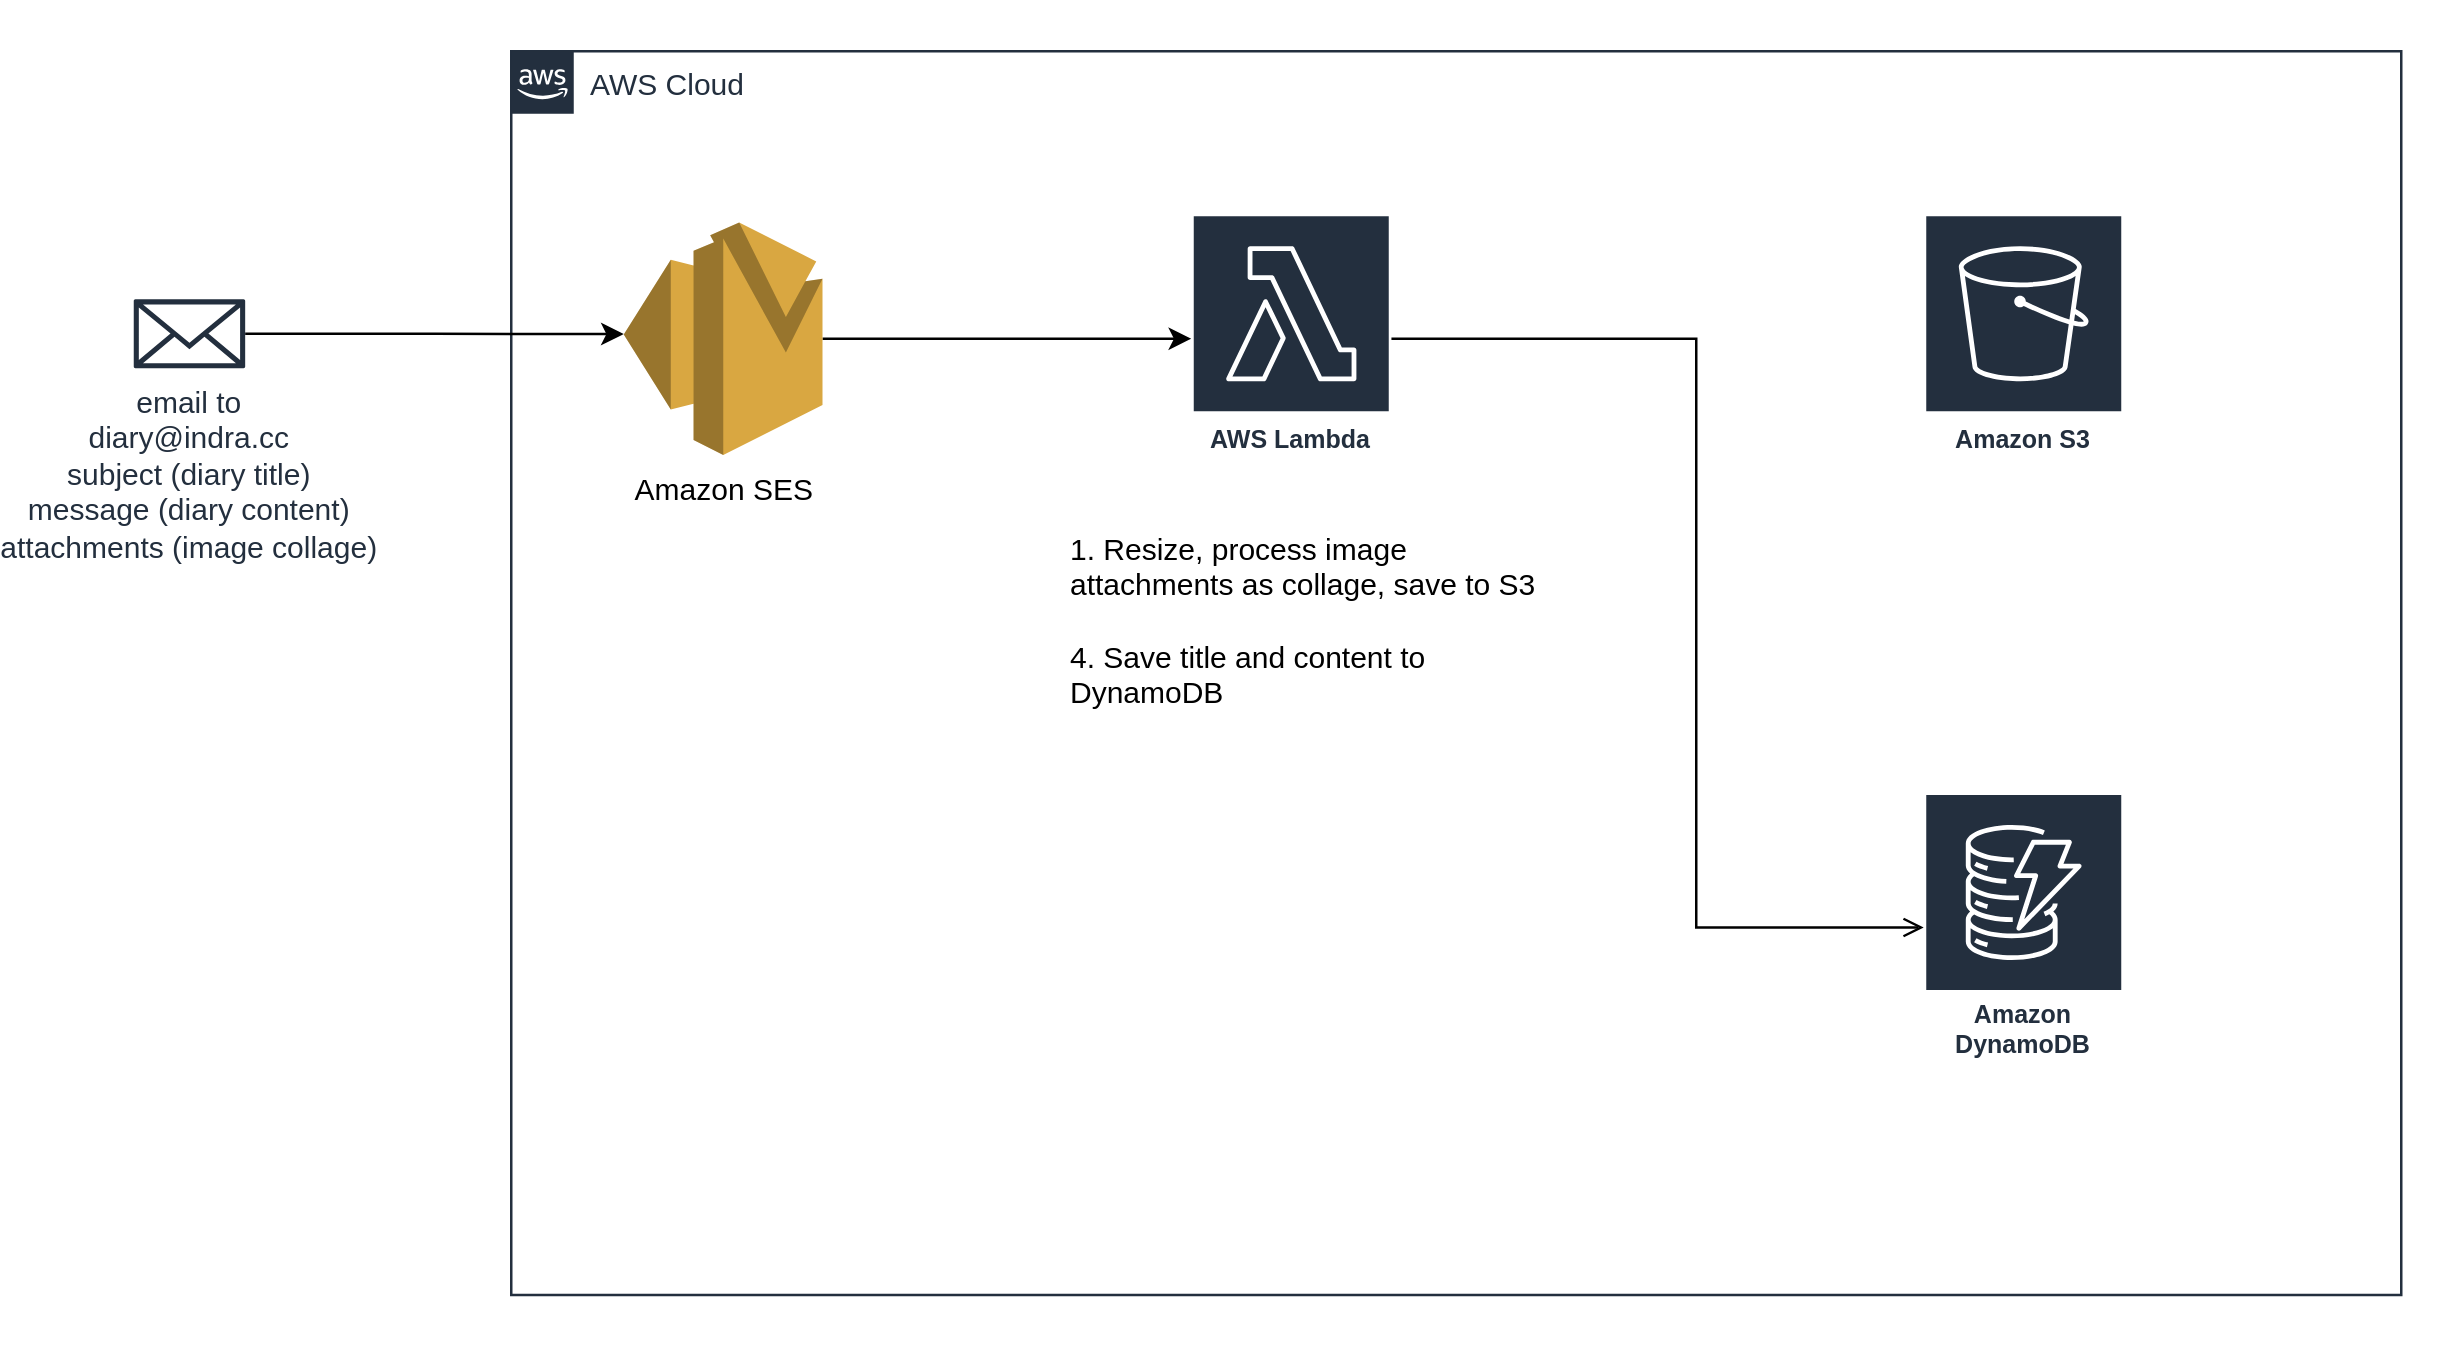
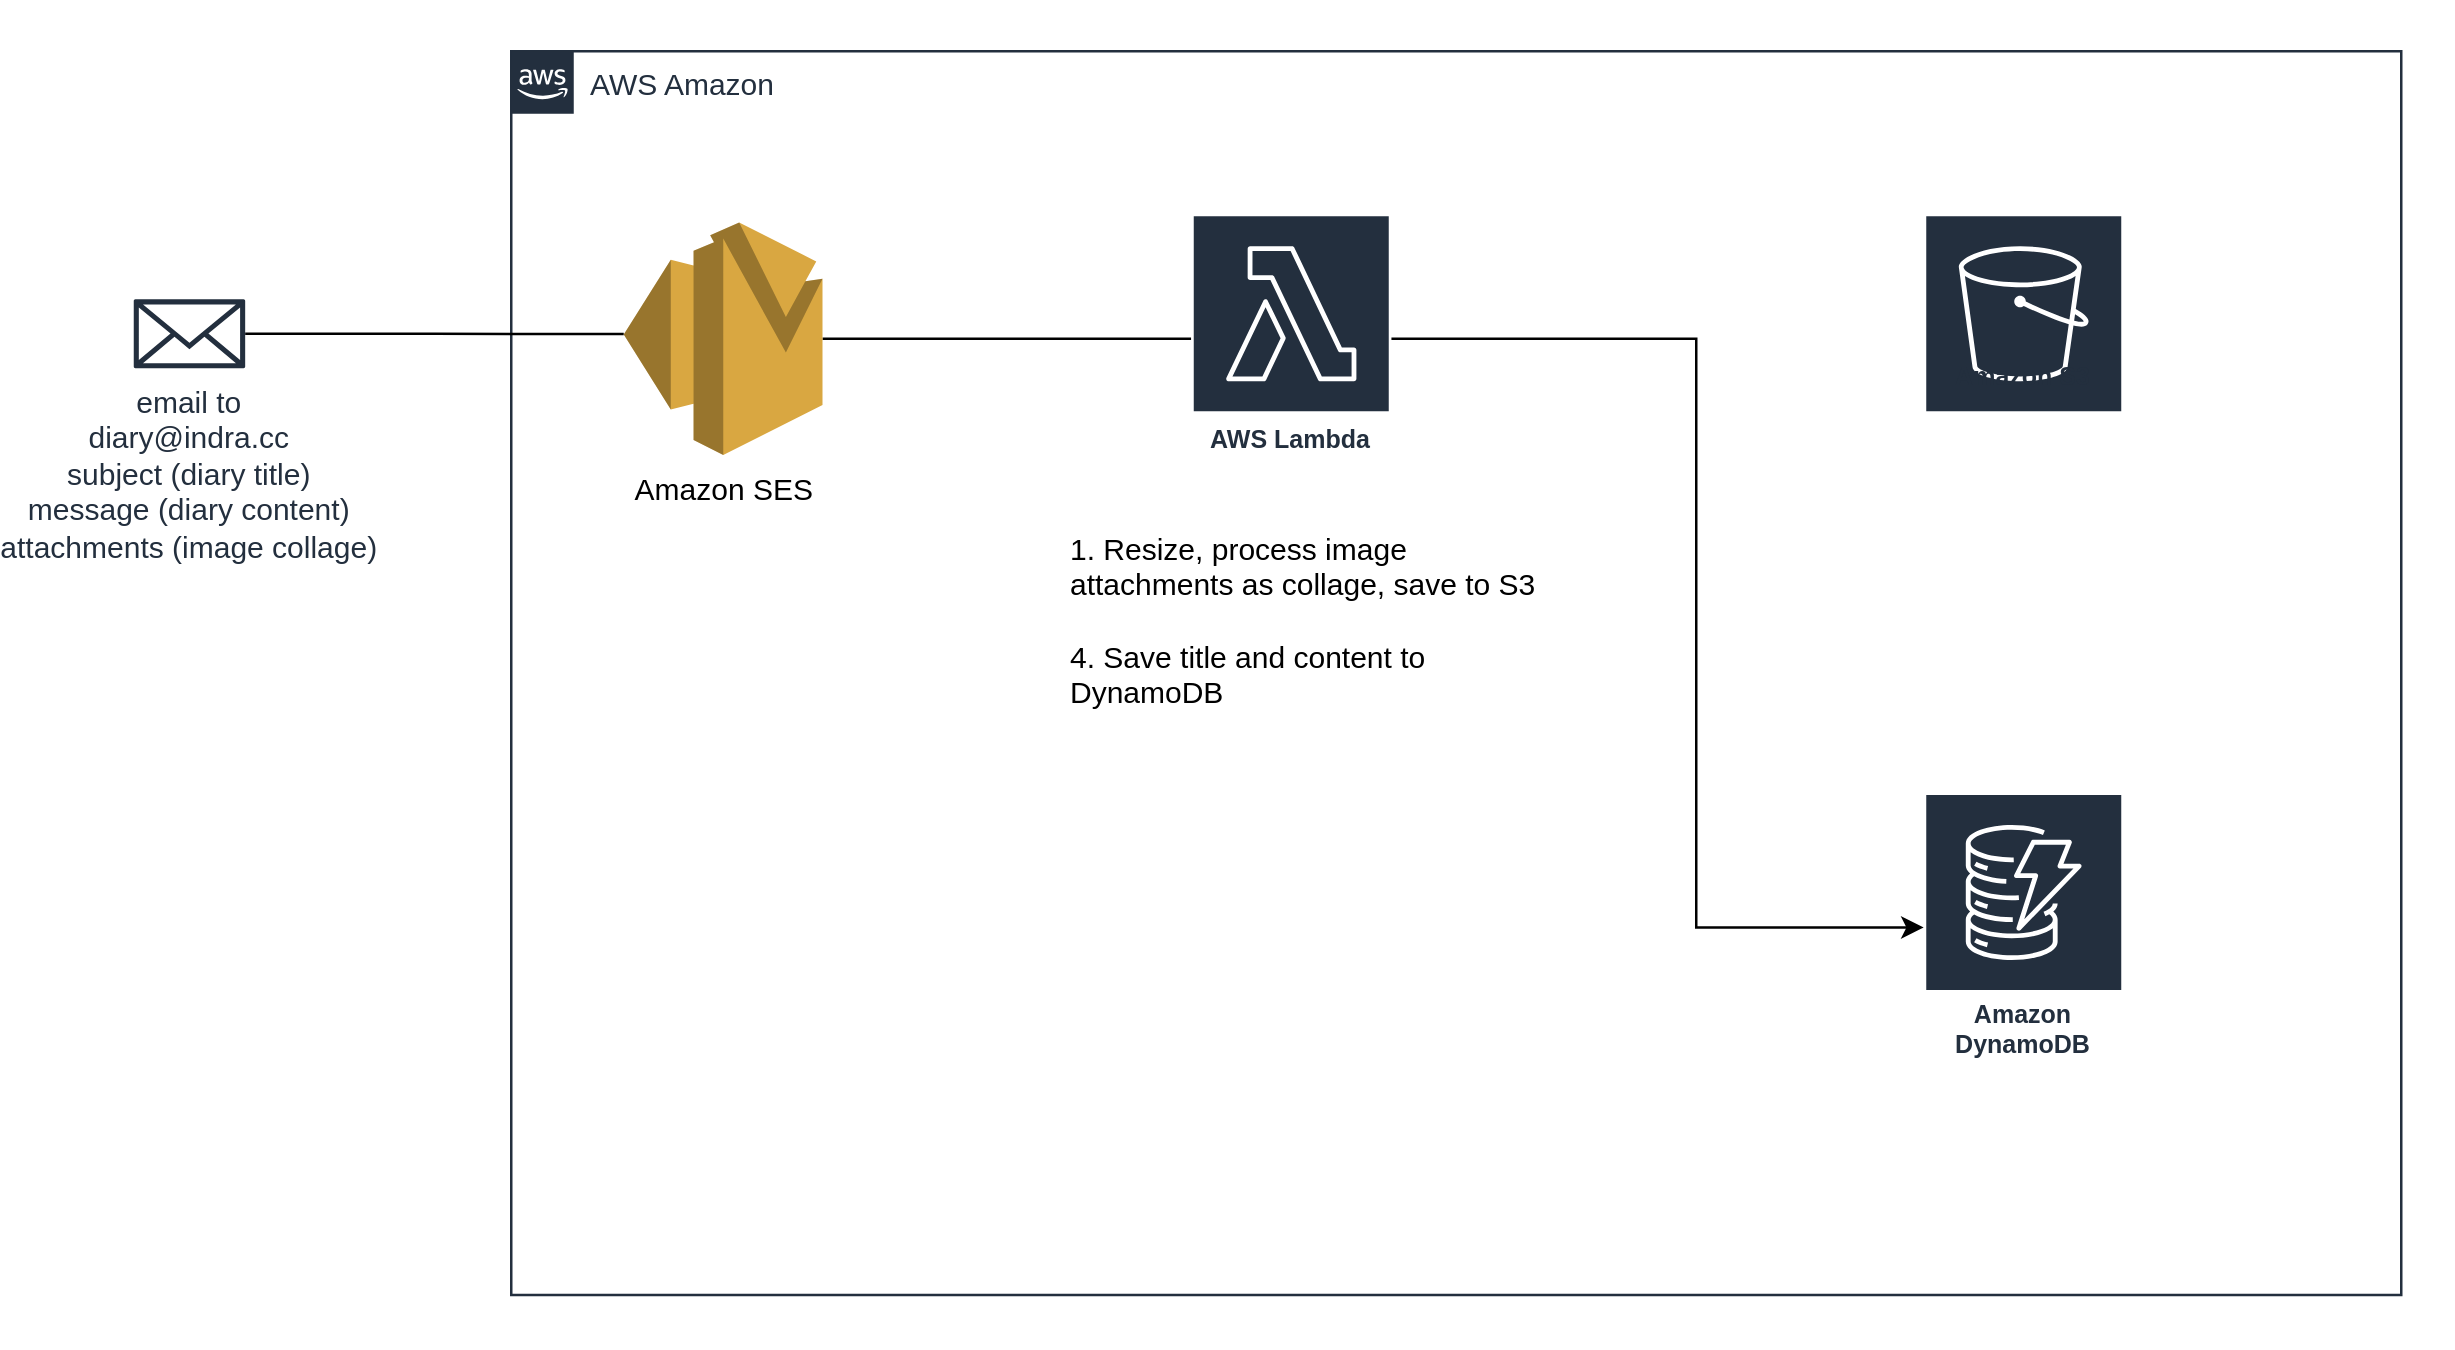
(659, 87) -> (671, 87)
(605, 334) -> (613, 334)
(1173, 339) -> (1181, 339)
(2024, 339) -> (2024, 308)
(1909, 928) -> (1905, 928)
